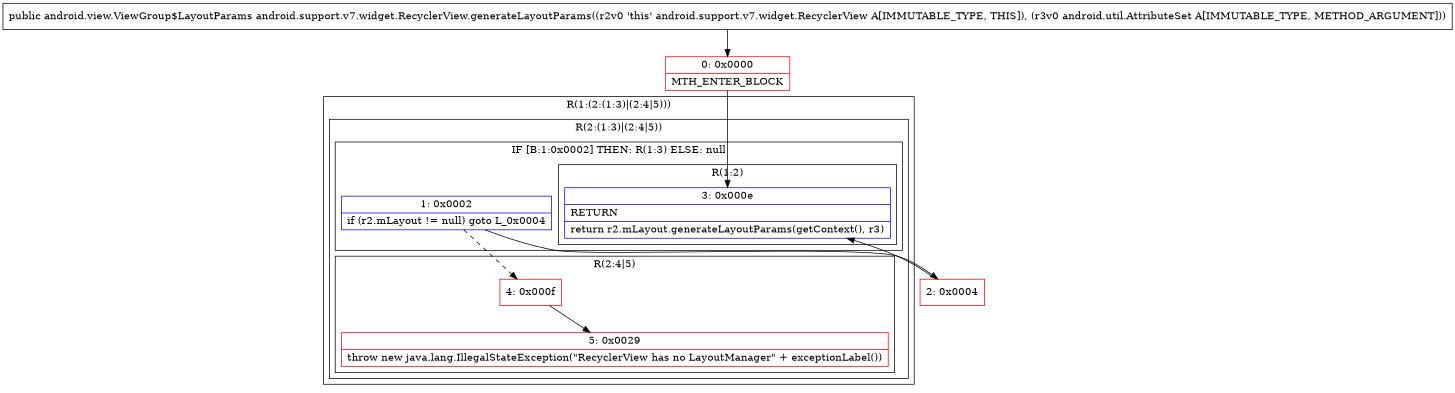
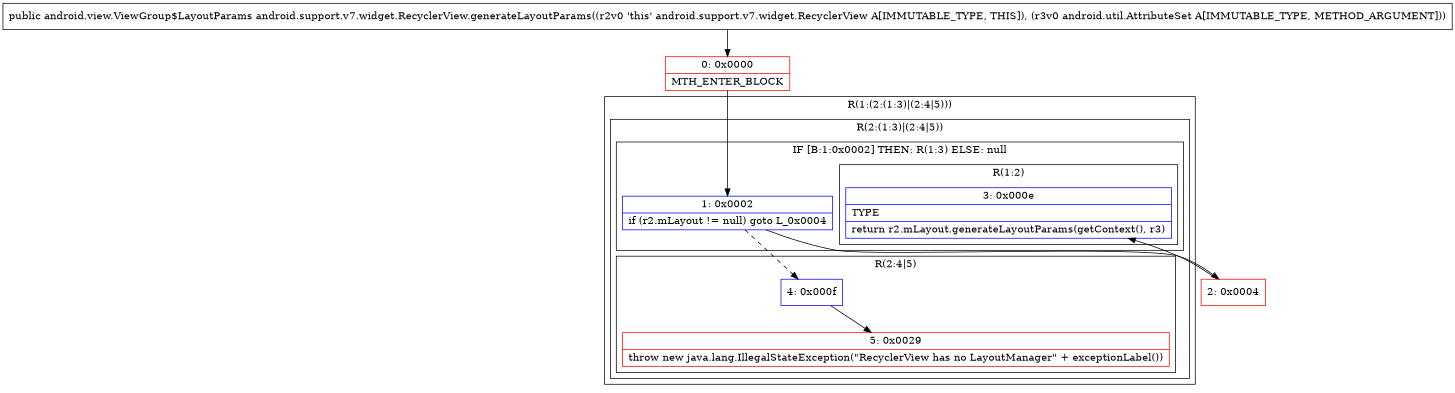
(728, 135) -> (728, 137)
(594, 213) -> (866, 213)
(531, 292) -> (812, 292)
